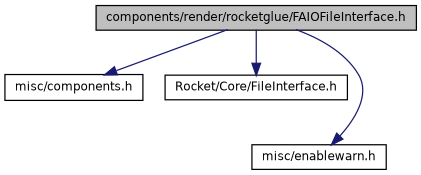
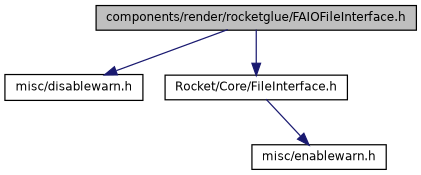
(356, 71) -> (283, 118)
(74, 87) -> (74, 87)
